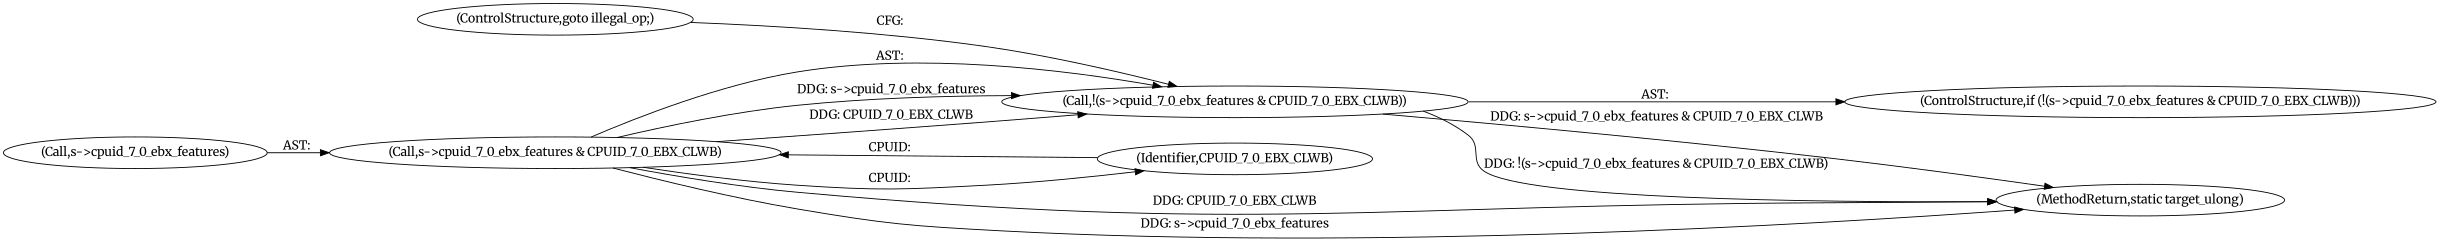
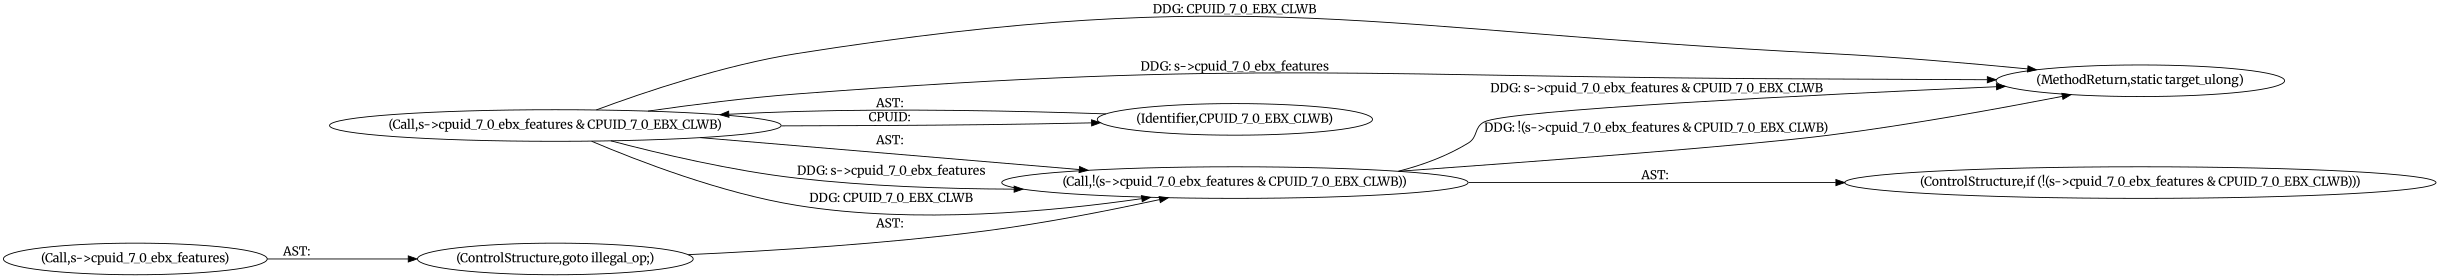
(891, 22) -> (891, 224)
(891, 148) -> (891, 104)
(294, 153) -> (338, 259)
